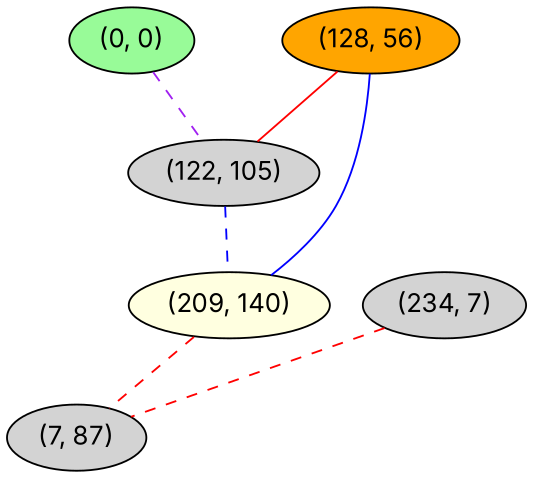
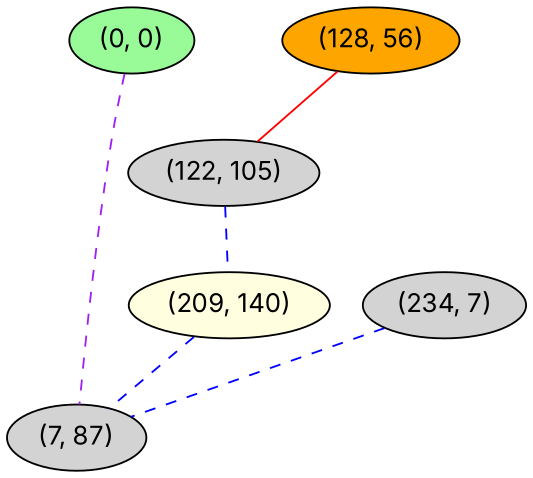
(178, 106) -> (98, 239)
(345, 187) -> none
(258, 372) -> (258, 372)
(152, 373) -> (152, 373)
